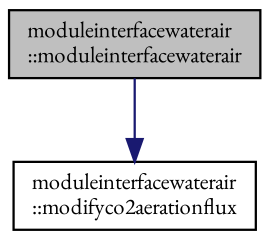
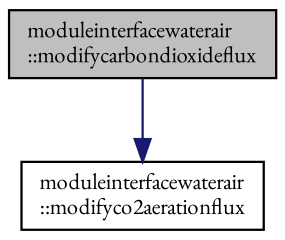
(135, 44) -> (143, 44)
